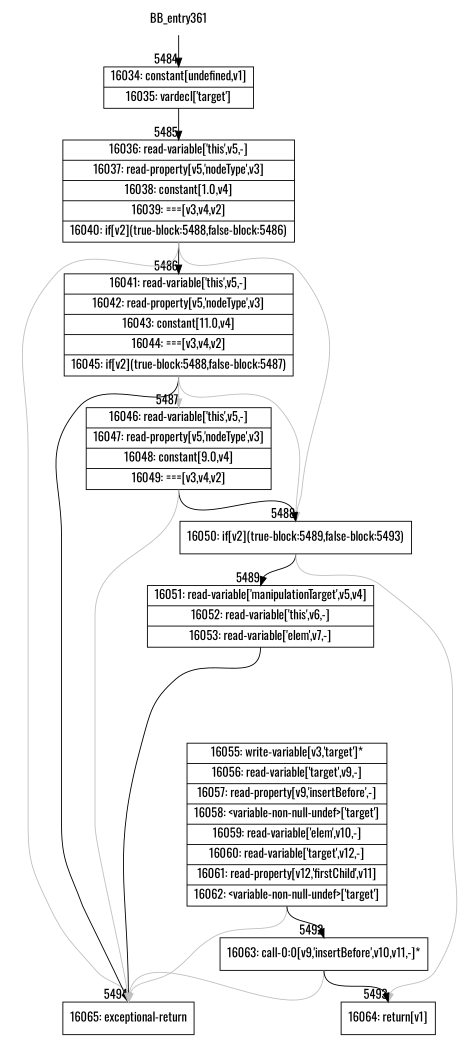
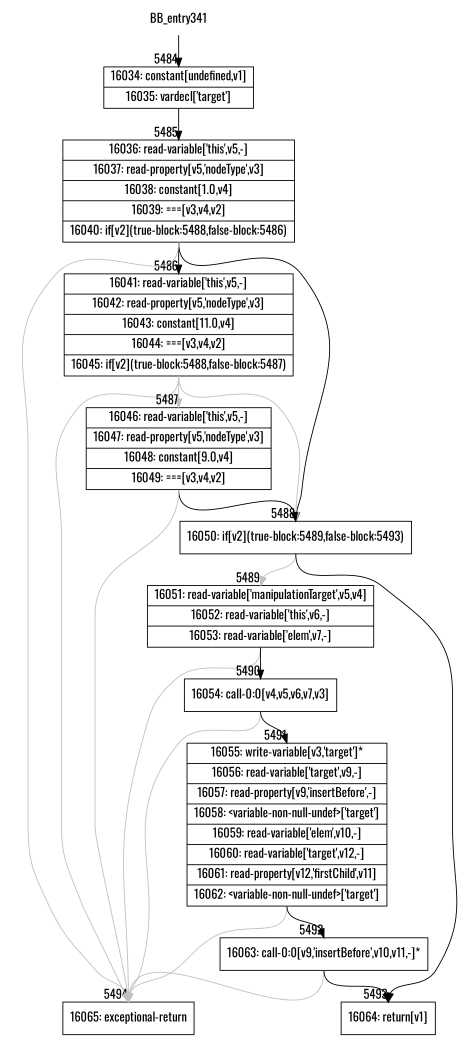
(179, 19) -> (179, 19)
(326, 321) -> (326, 321)
(282, 568) -> (282, 568)
(62, 646) -> (62, 646)
none -> (261, 695)
(453, 742) -> (453, 742)
(132, 781) -> (132, 781)
